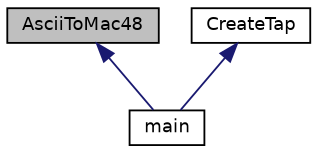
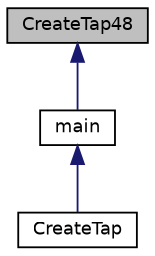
(83, 26) -> (78, 26)
(203, 84) -> (78, 188)
